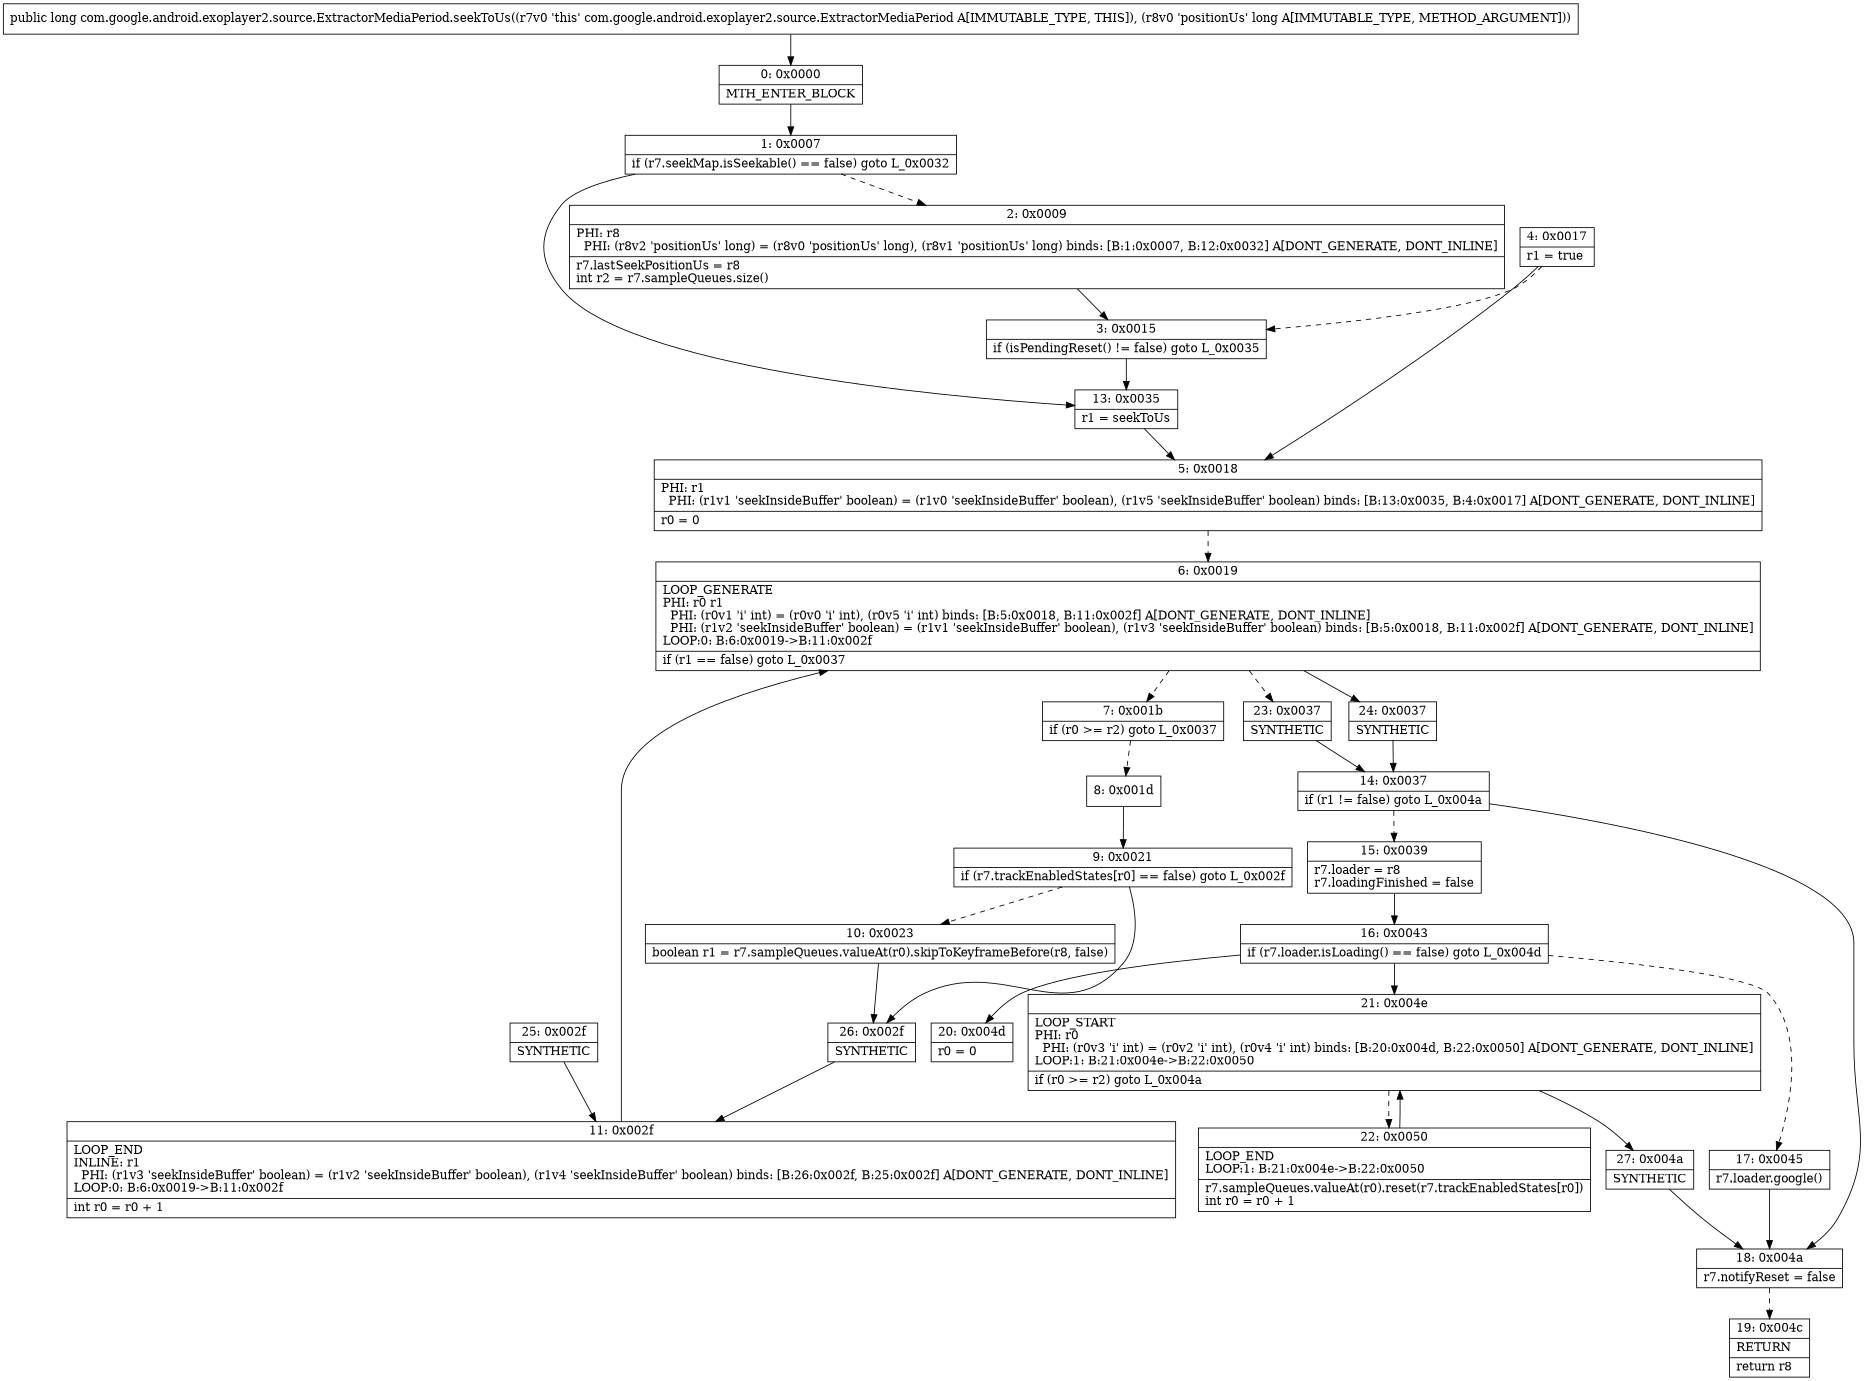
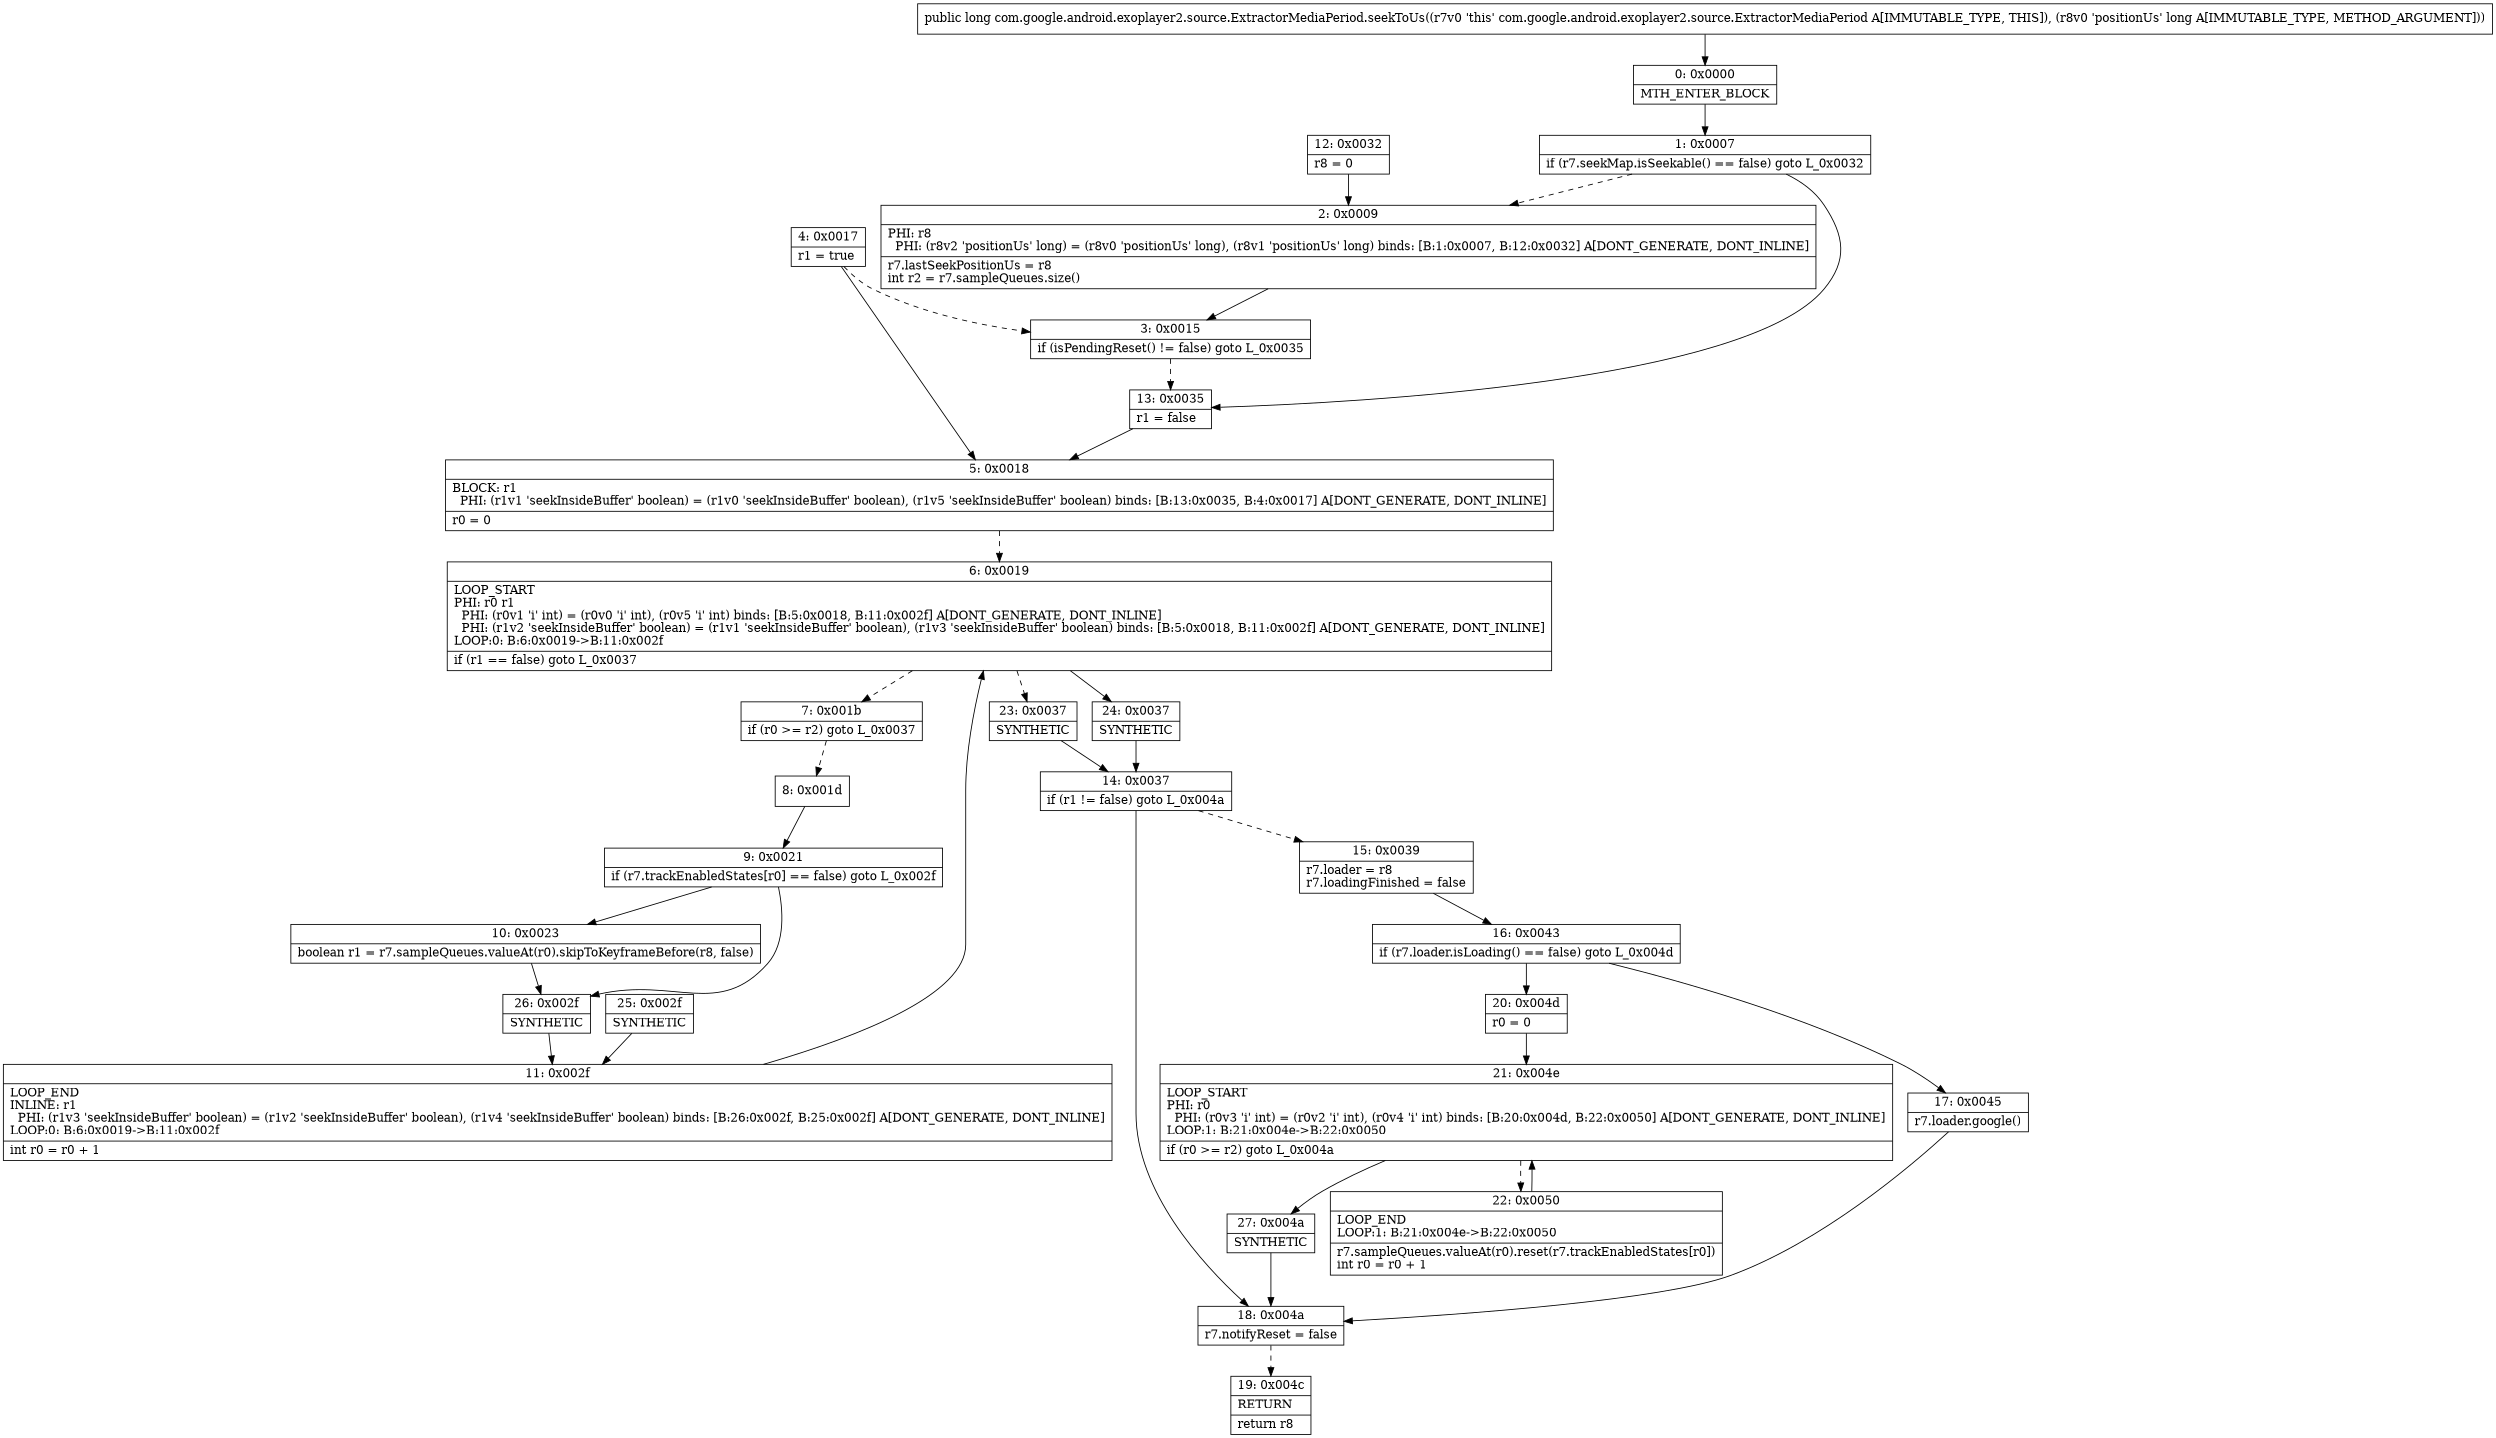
none -> (1348, 155)
(1126, 370) -> (1171, 370)
(1126, 419) -> (1166, 419)
(685, 489) -> (487, 489)
(718, 591) -> (494, 591)
(1006, 904) -> (654, 904)
(1394, 975) -> (1526, 1045)
(1736, 981) -> (1779, 1013)
